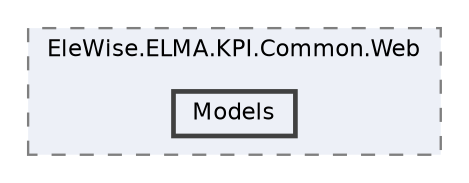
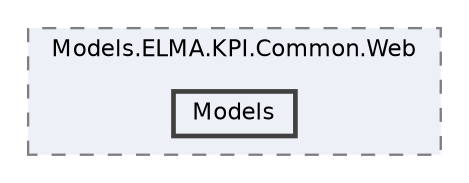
(234, 50) -> (234, 50)
